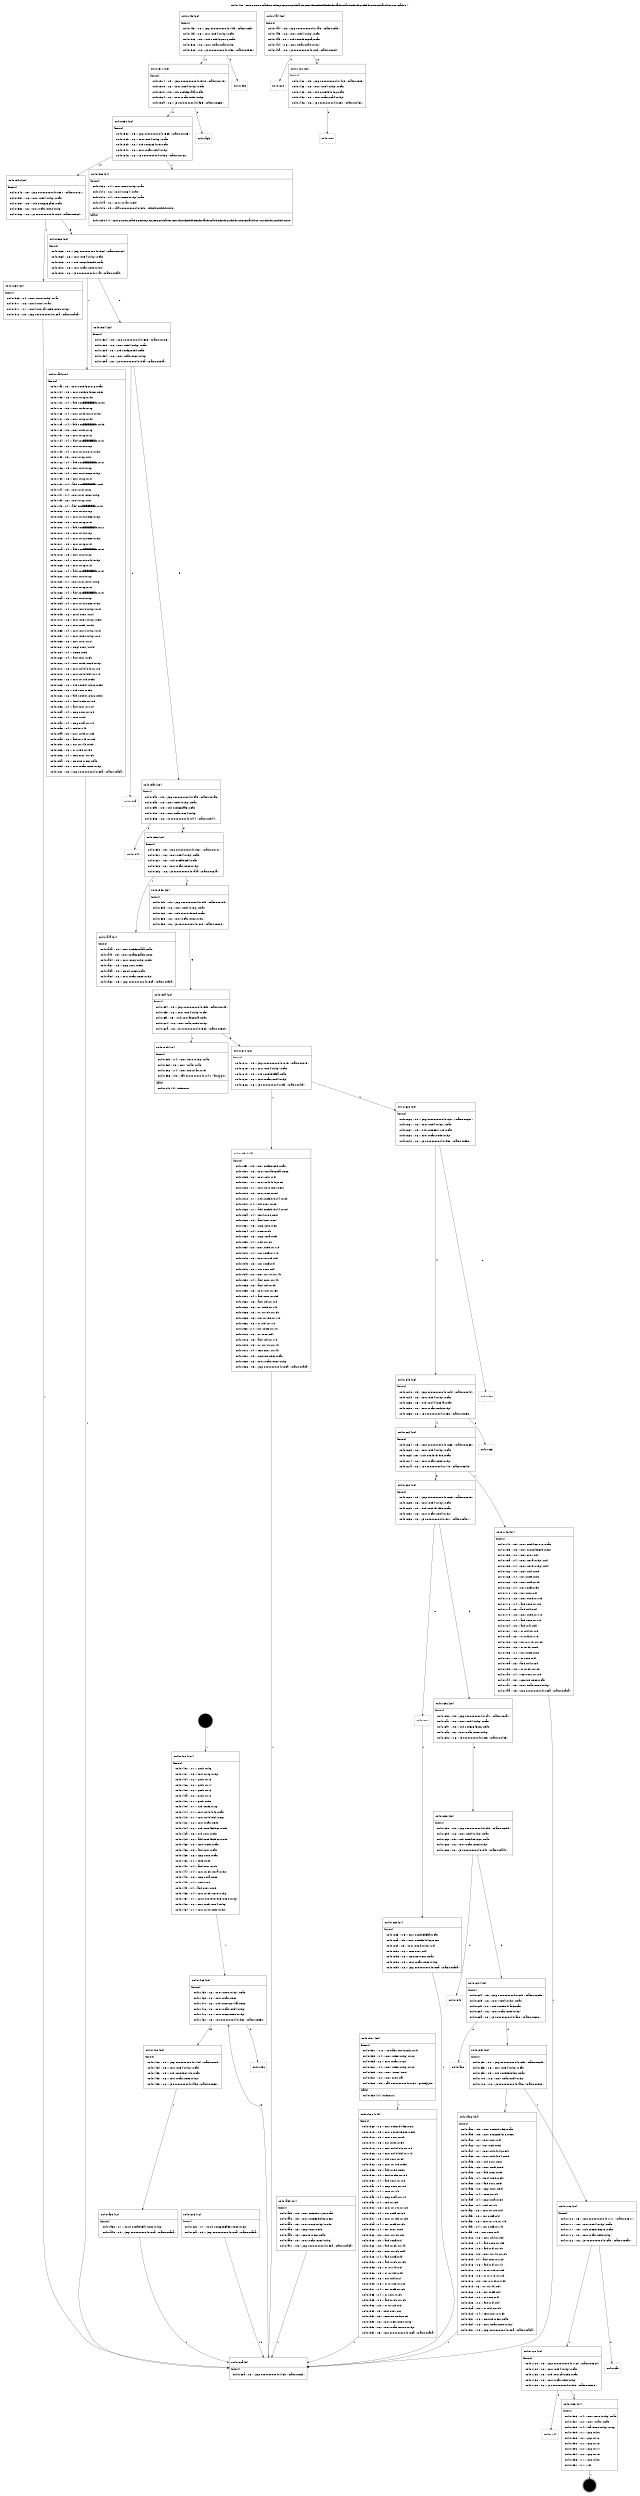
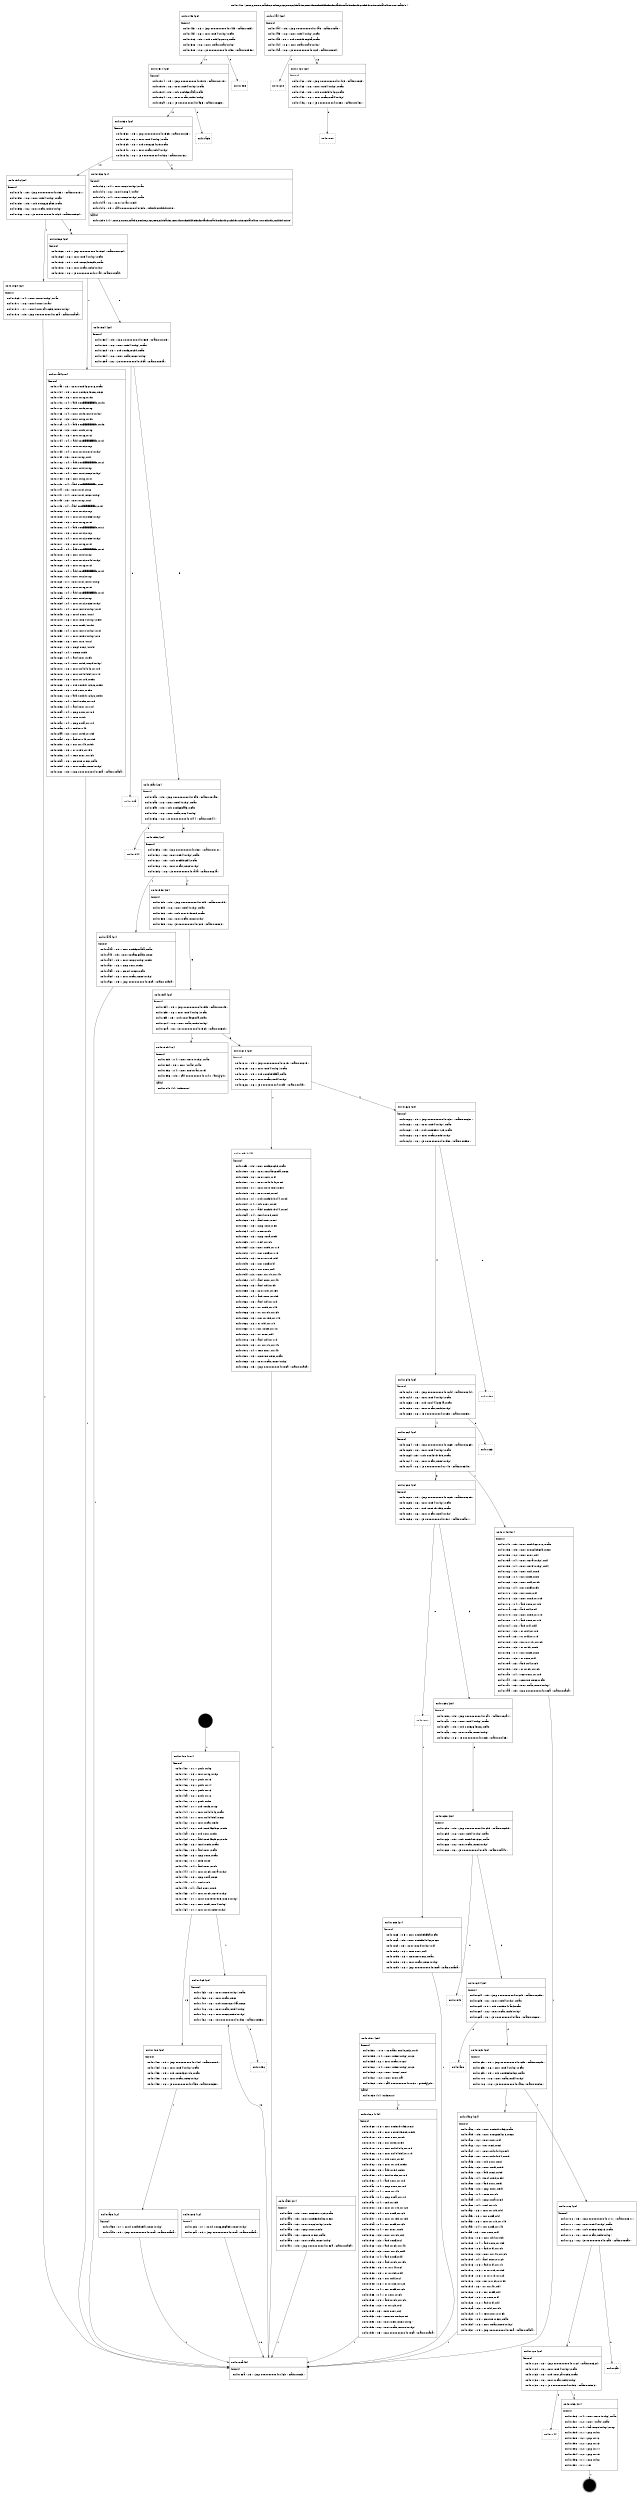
none -> (94, 1728)
(205, 2034) -> (184, 1979)
